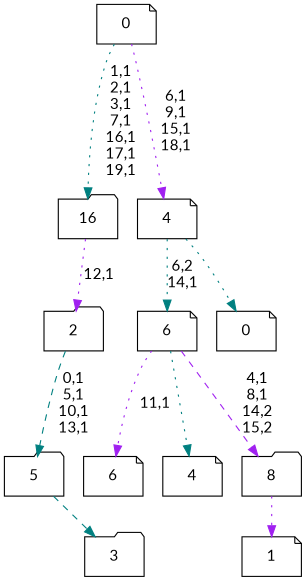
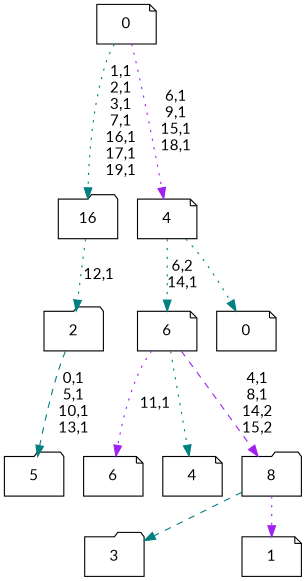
(82, 269) -> (82, 269)
(70, 513) -> (198, 514)
